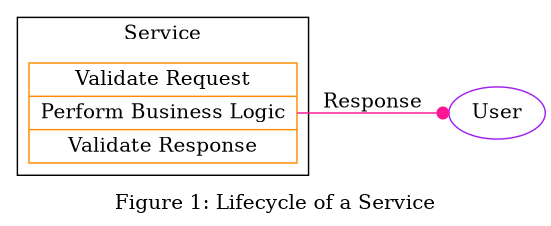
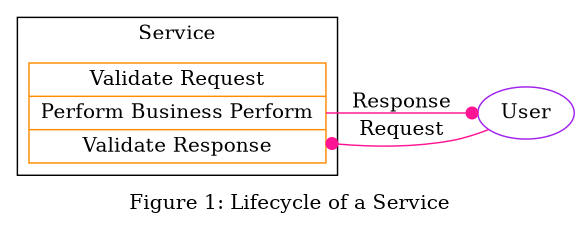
(163, 112) -> (177, 112)
none -> (414, 145)
